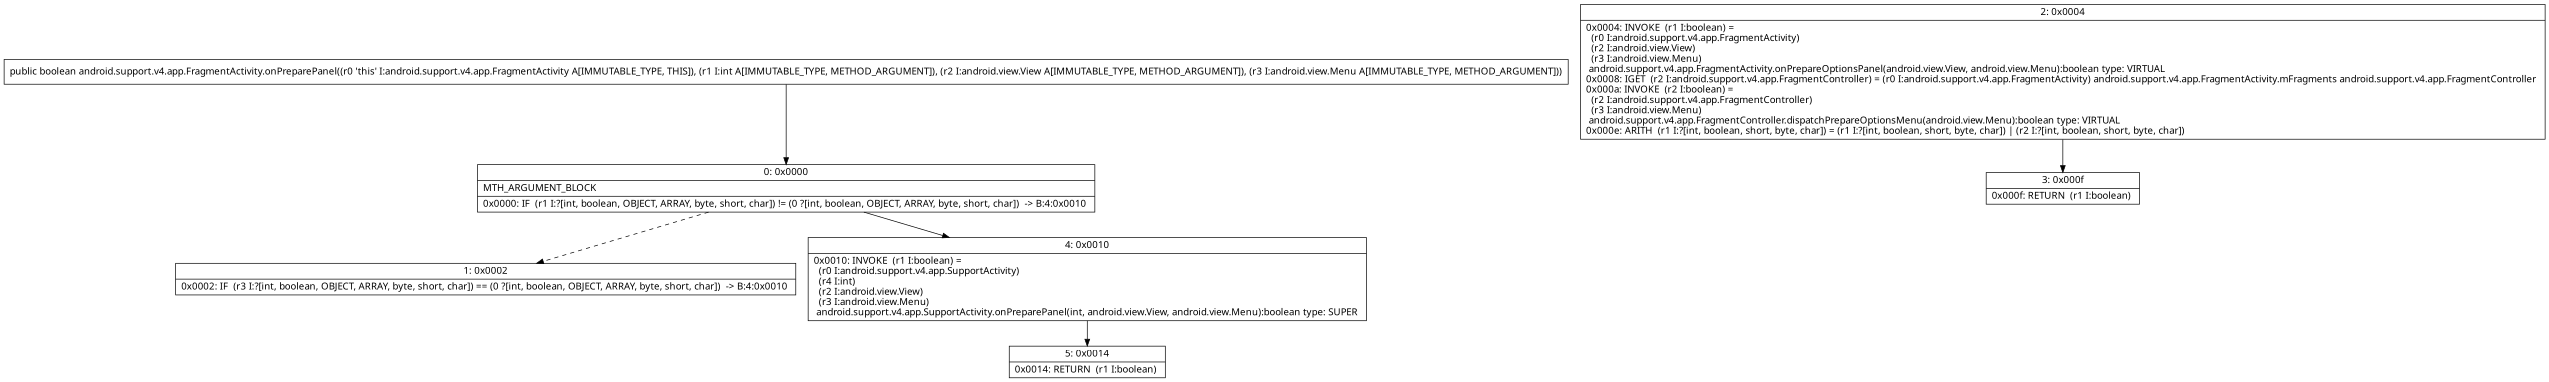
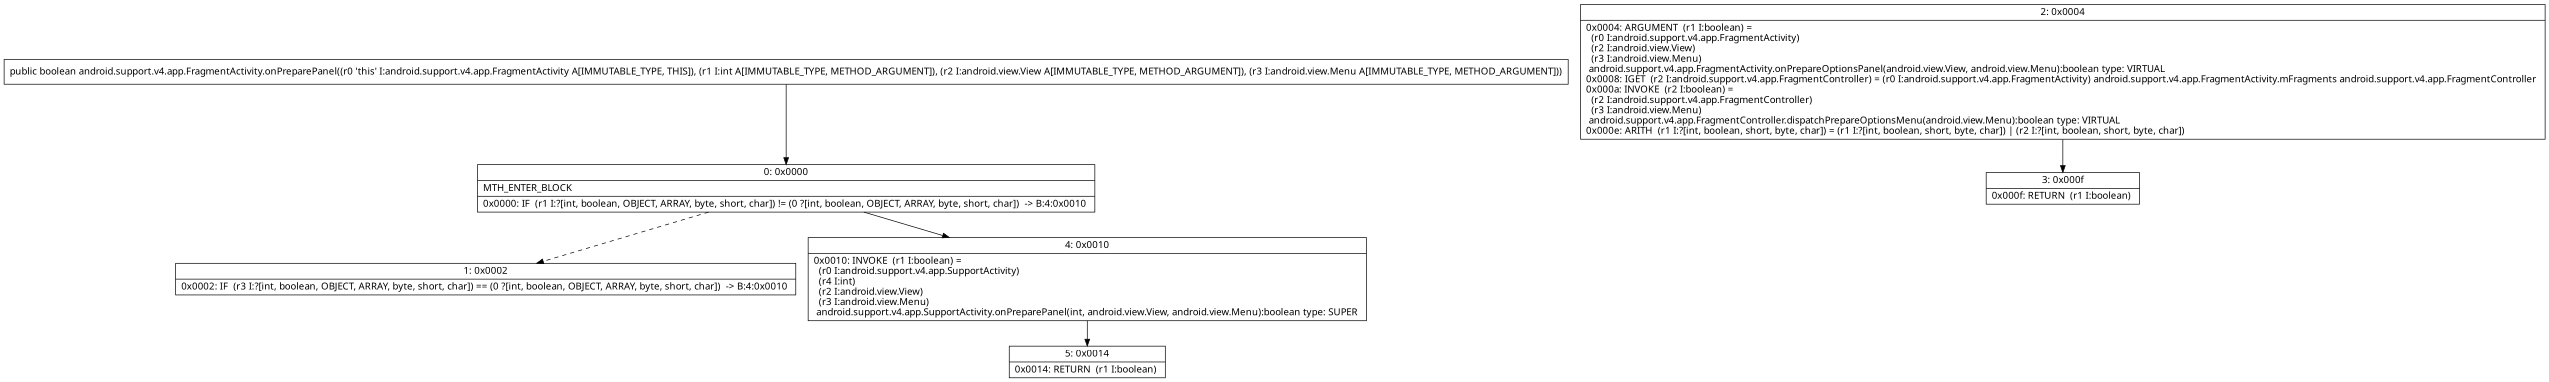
(1662, 28) -> (1671, 28)
(540, 188) -> (528, 188)
